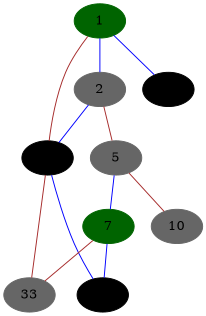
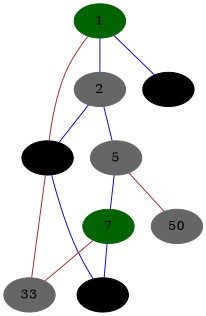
(108, 124) -> (108, 124)
(177, 226) -> (177, 226)
